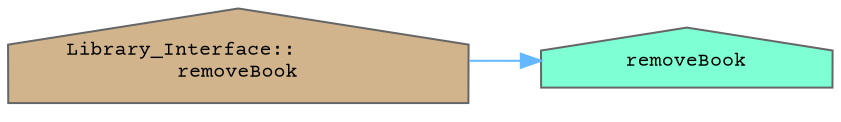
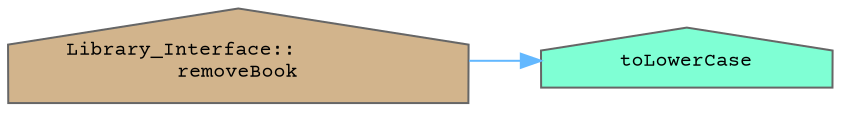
(687, 61) -> (687, 61)
